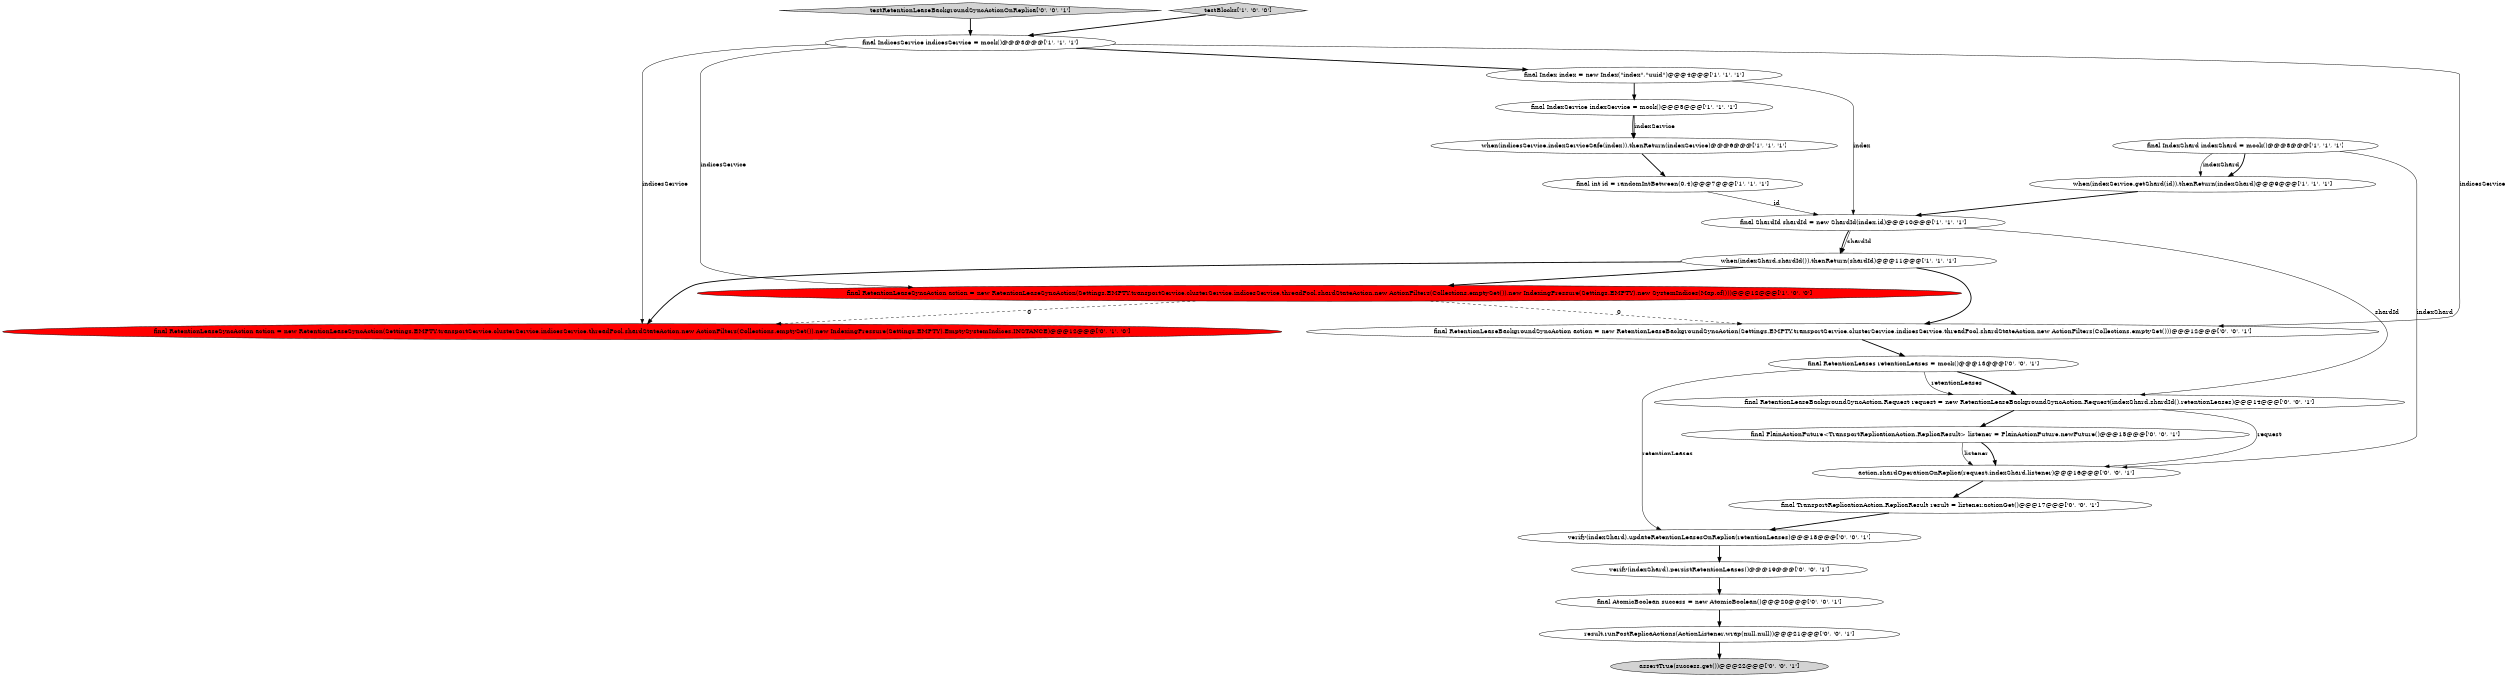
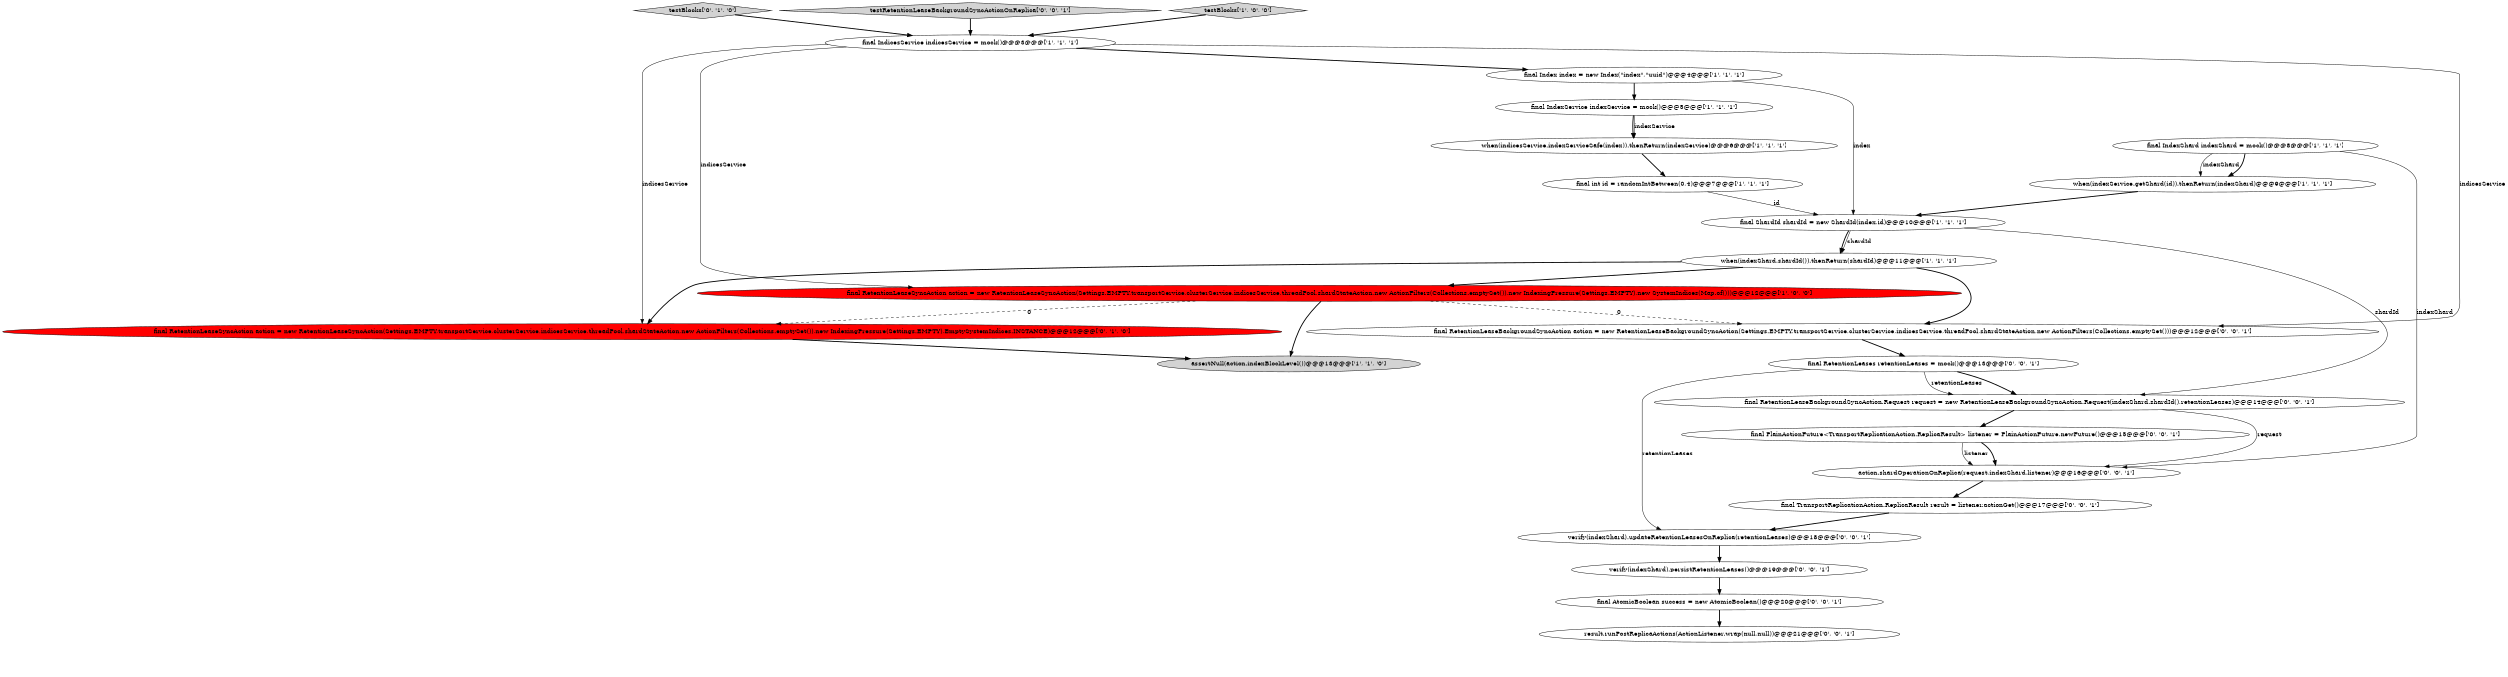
none -> (703, 11)
none -> (1289, 364)
(1719, 666) -> none
